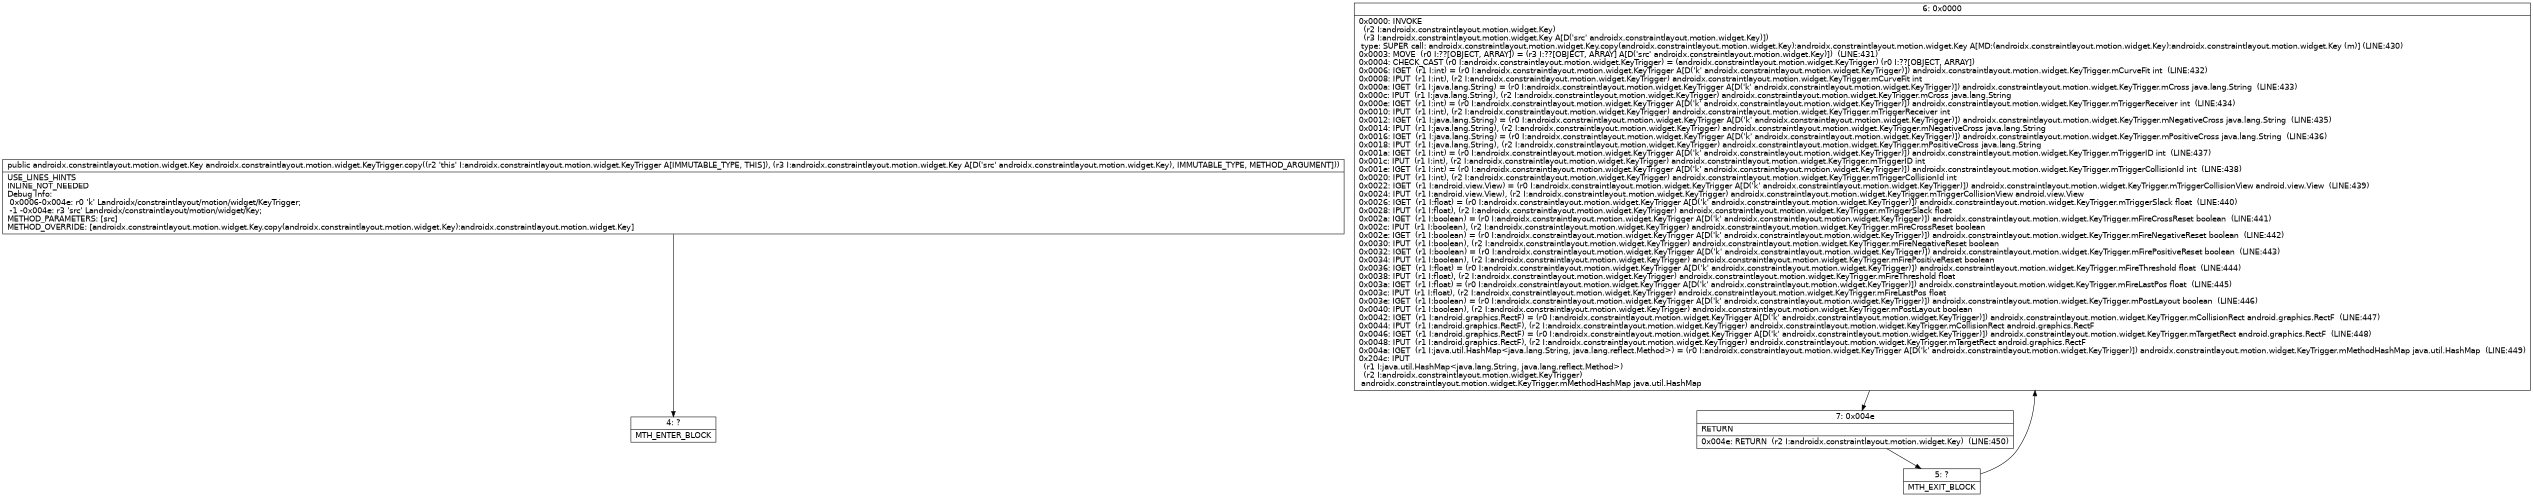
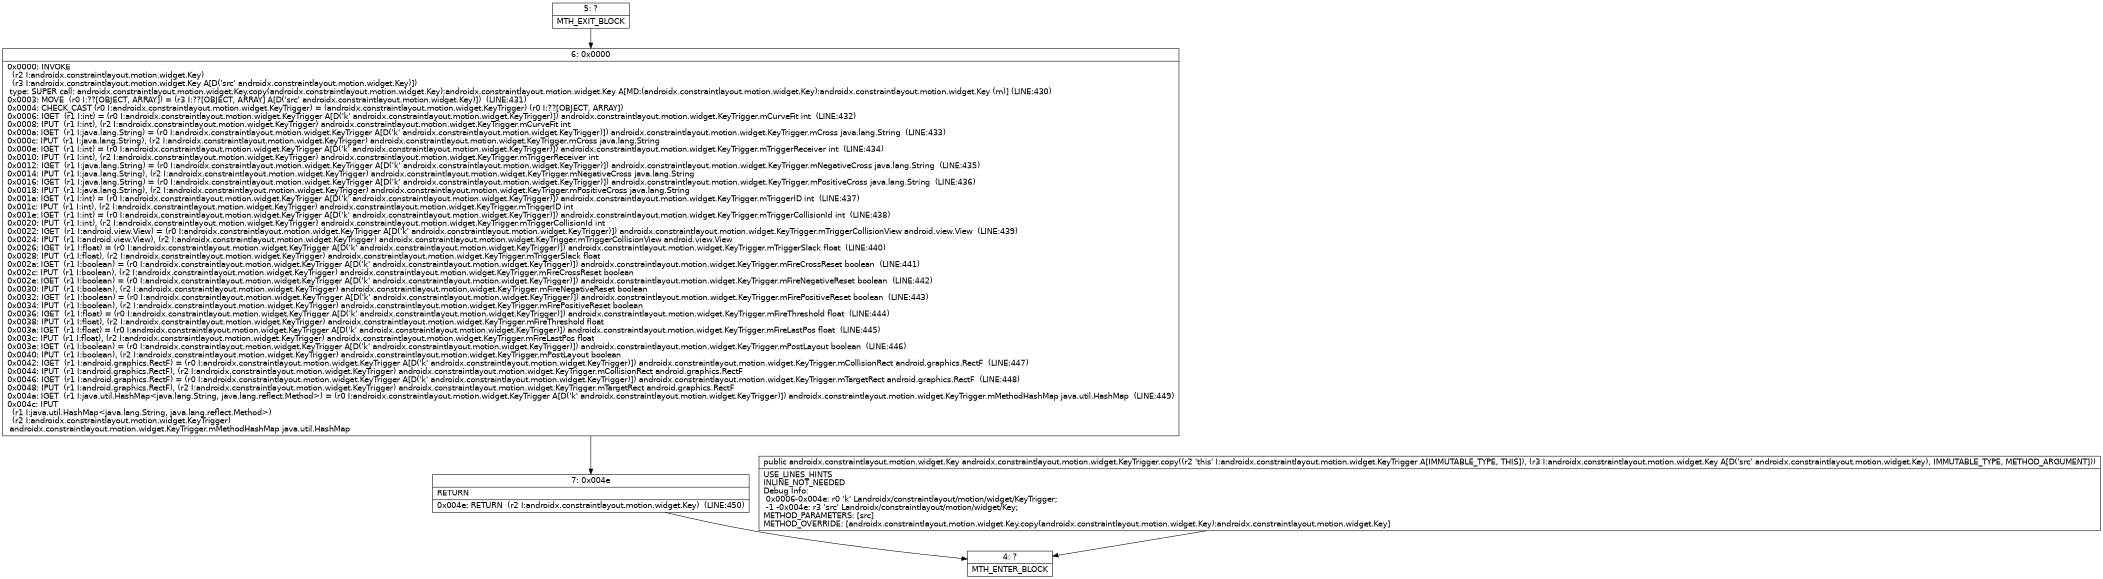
(1387, 359) -> (35, 405)
(1901, 457) -> (813, 540)
